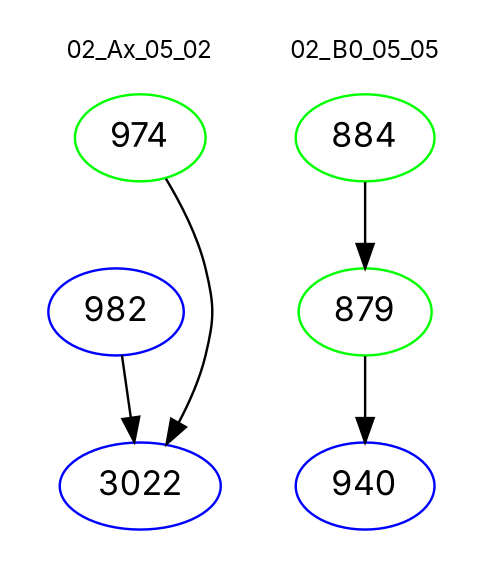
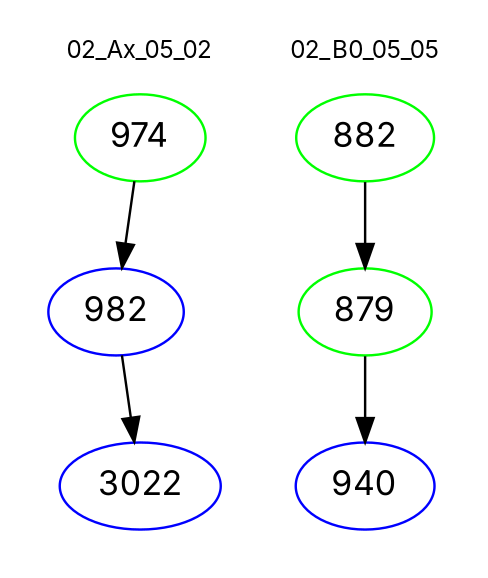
(365, 138) -> (365, 138)
(211, 299) -> (130, 212)
